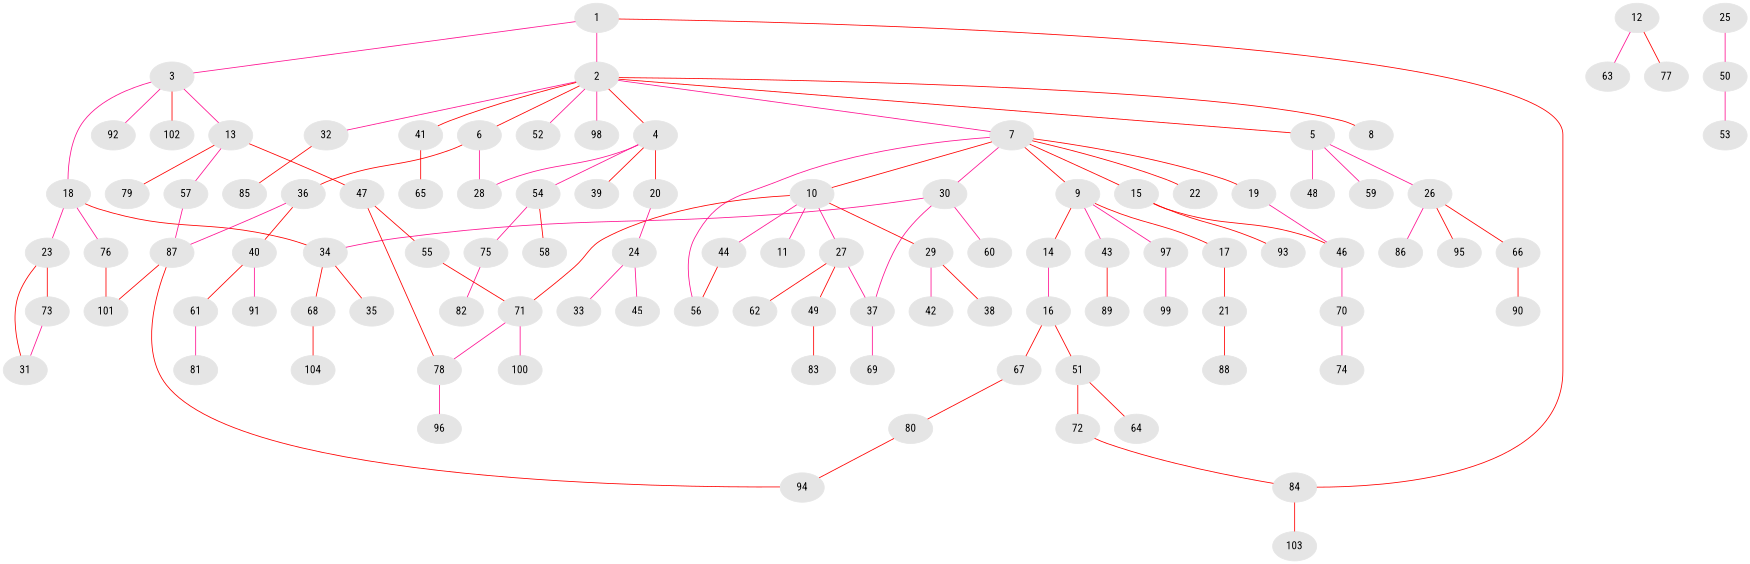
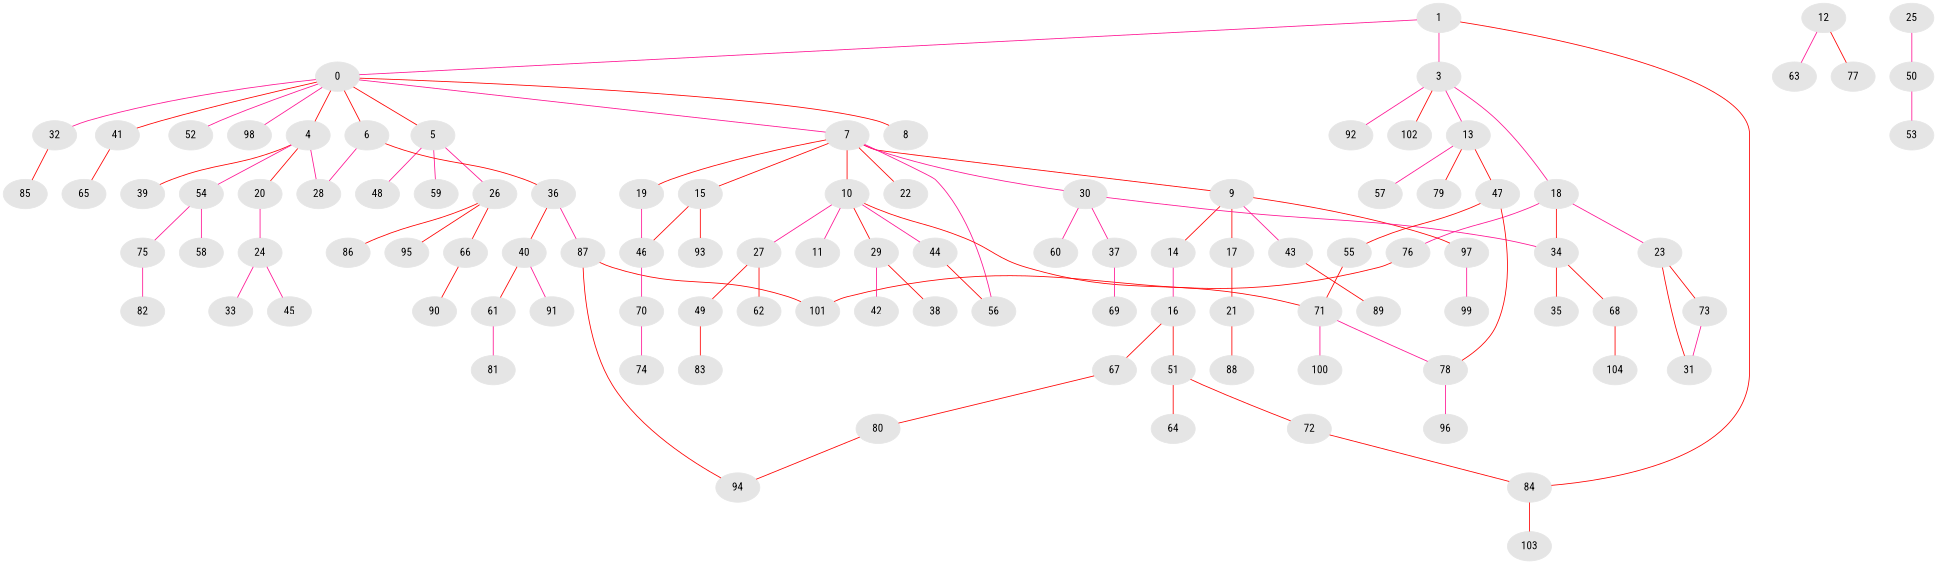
(597, 77) -> (338, 77)
(180, 219) -> none
(541, 219) -> (201, 223)
(1122, 223) -> (1353, 215)
(1415, 223) -> (421, 223)
(857, 282) -> none
